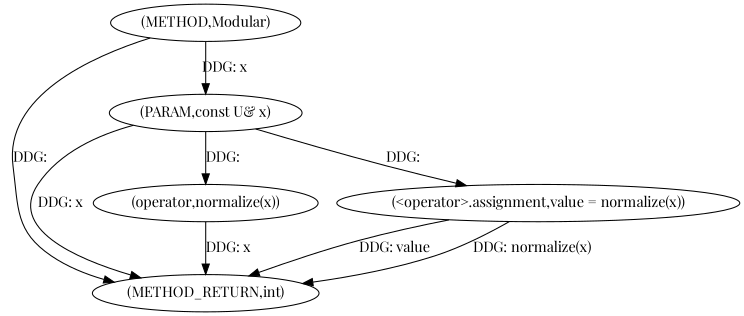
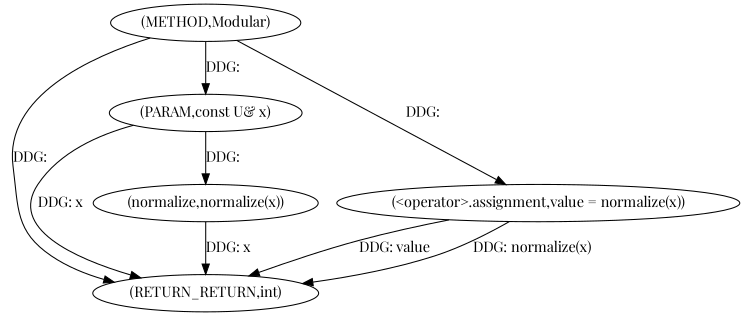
(225, 68) -> (225, 68)
(356, 158) -> (366, 110)
(206, 203) -> (206, 203)
(206, 293) -> (206, 293)
